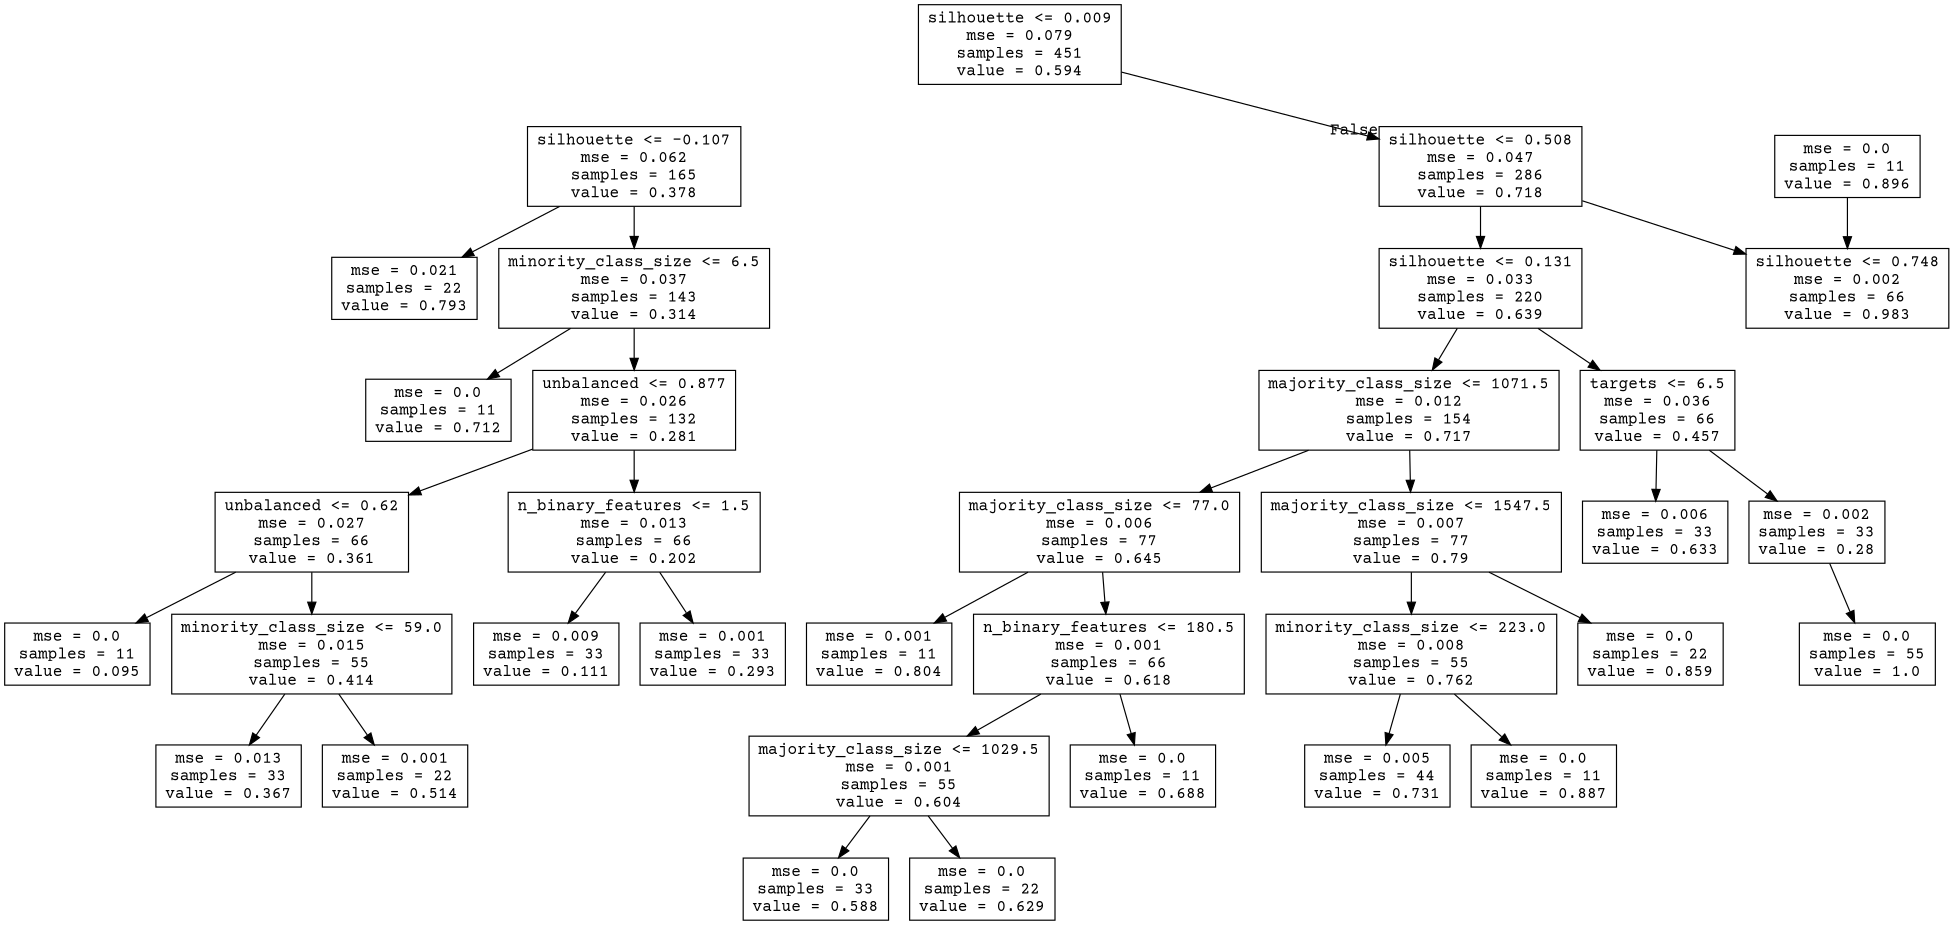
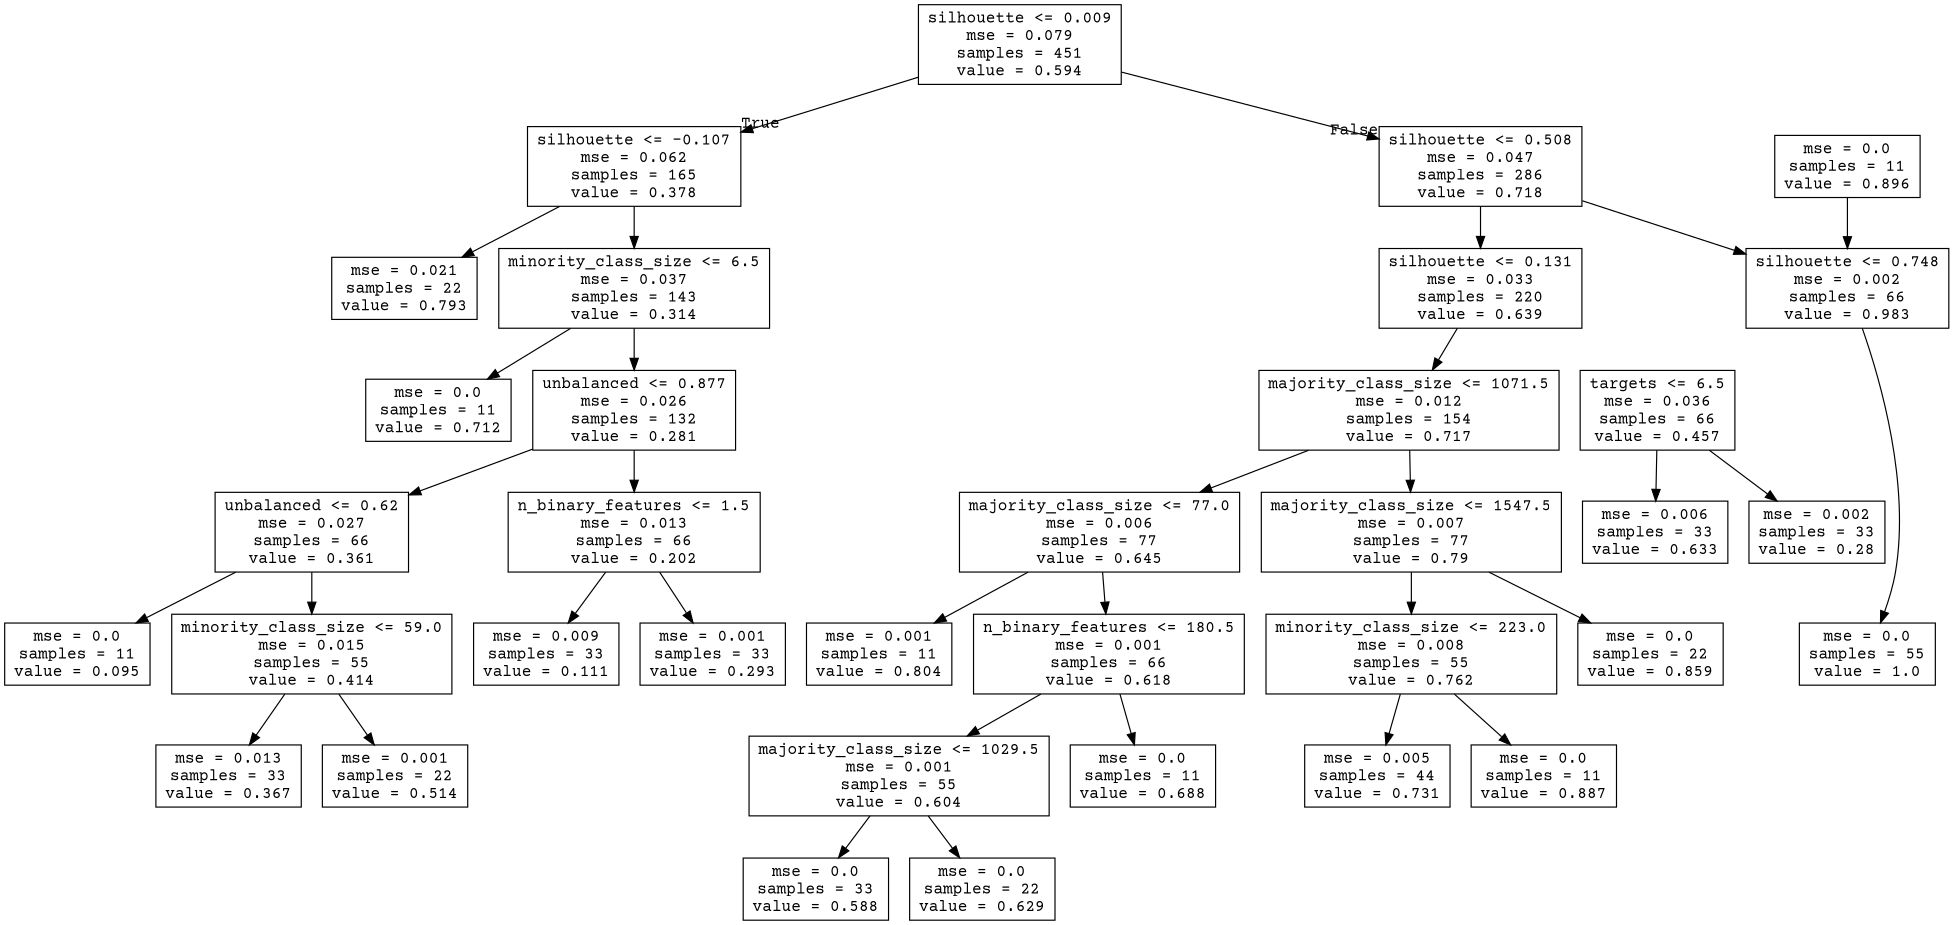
none -> (835, 103)
(1564, 346) -> none
(1840, 588) -> (1896, 469)
